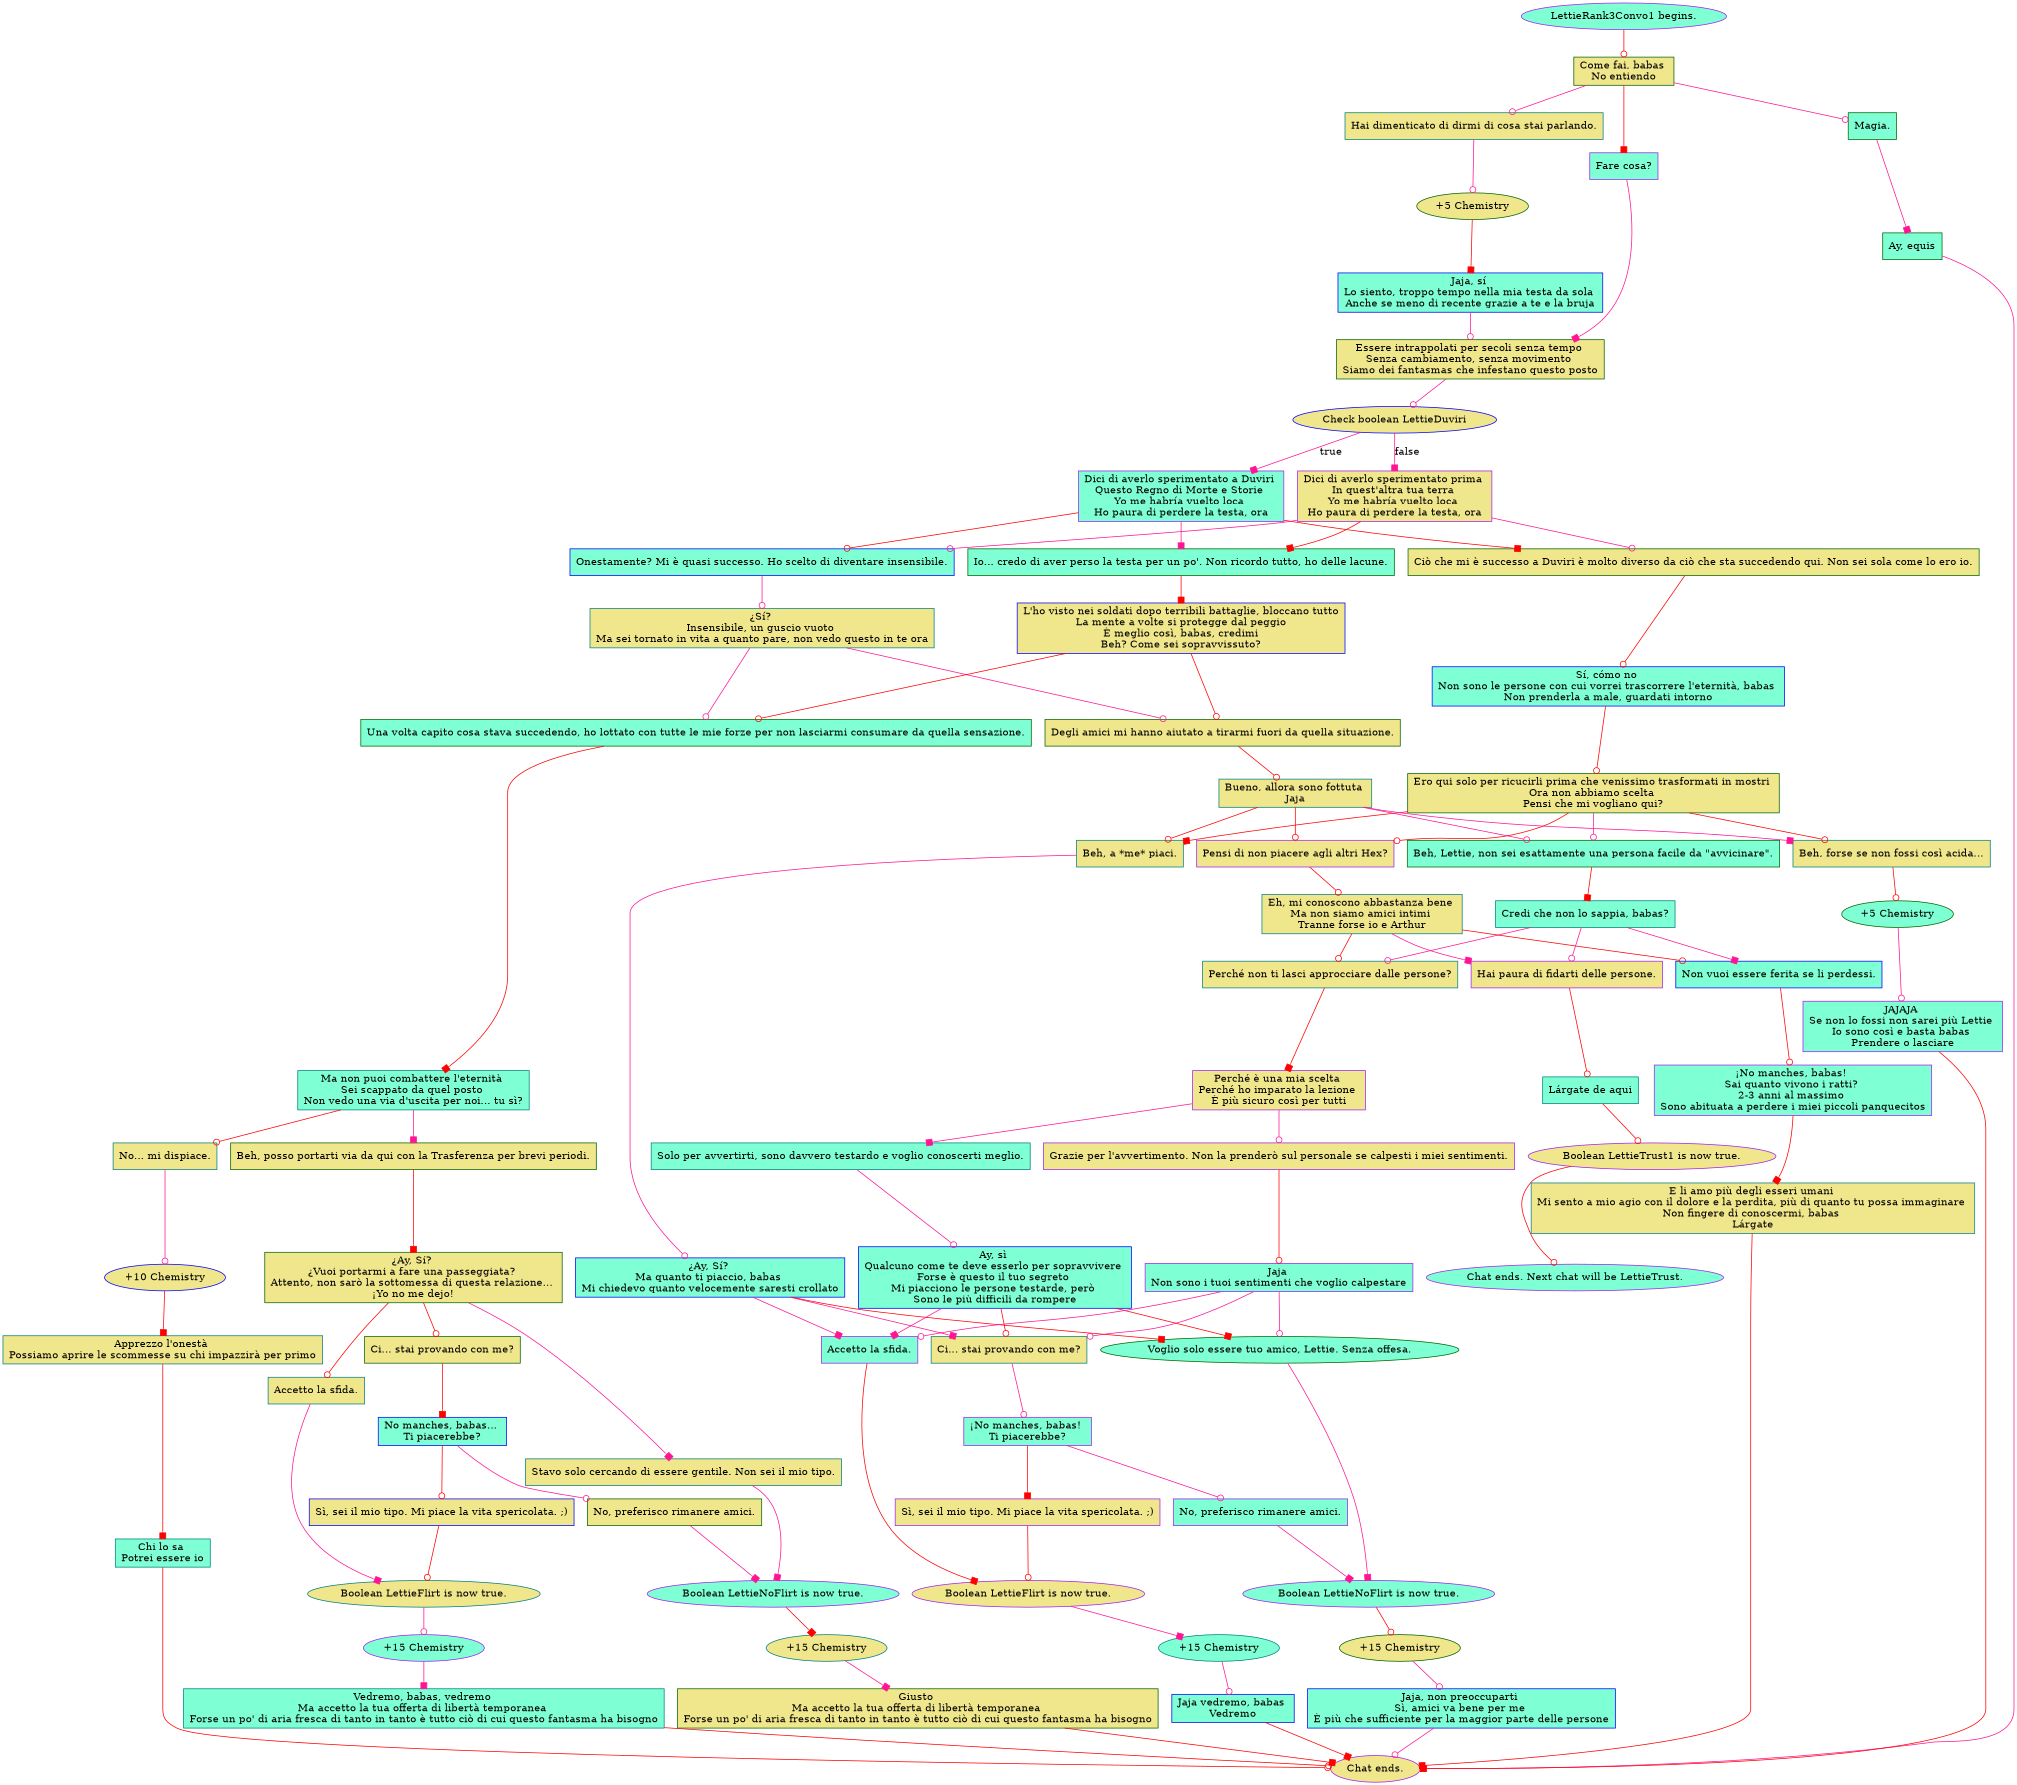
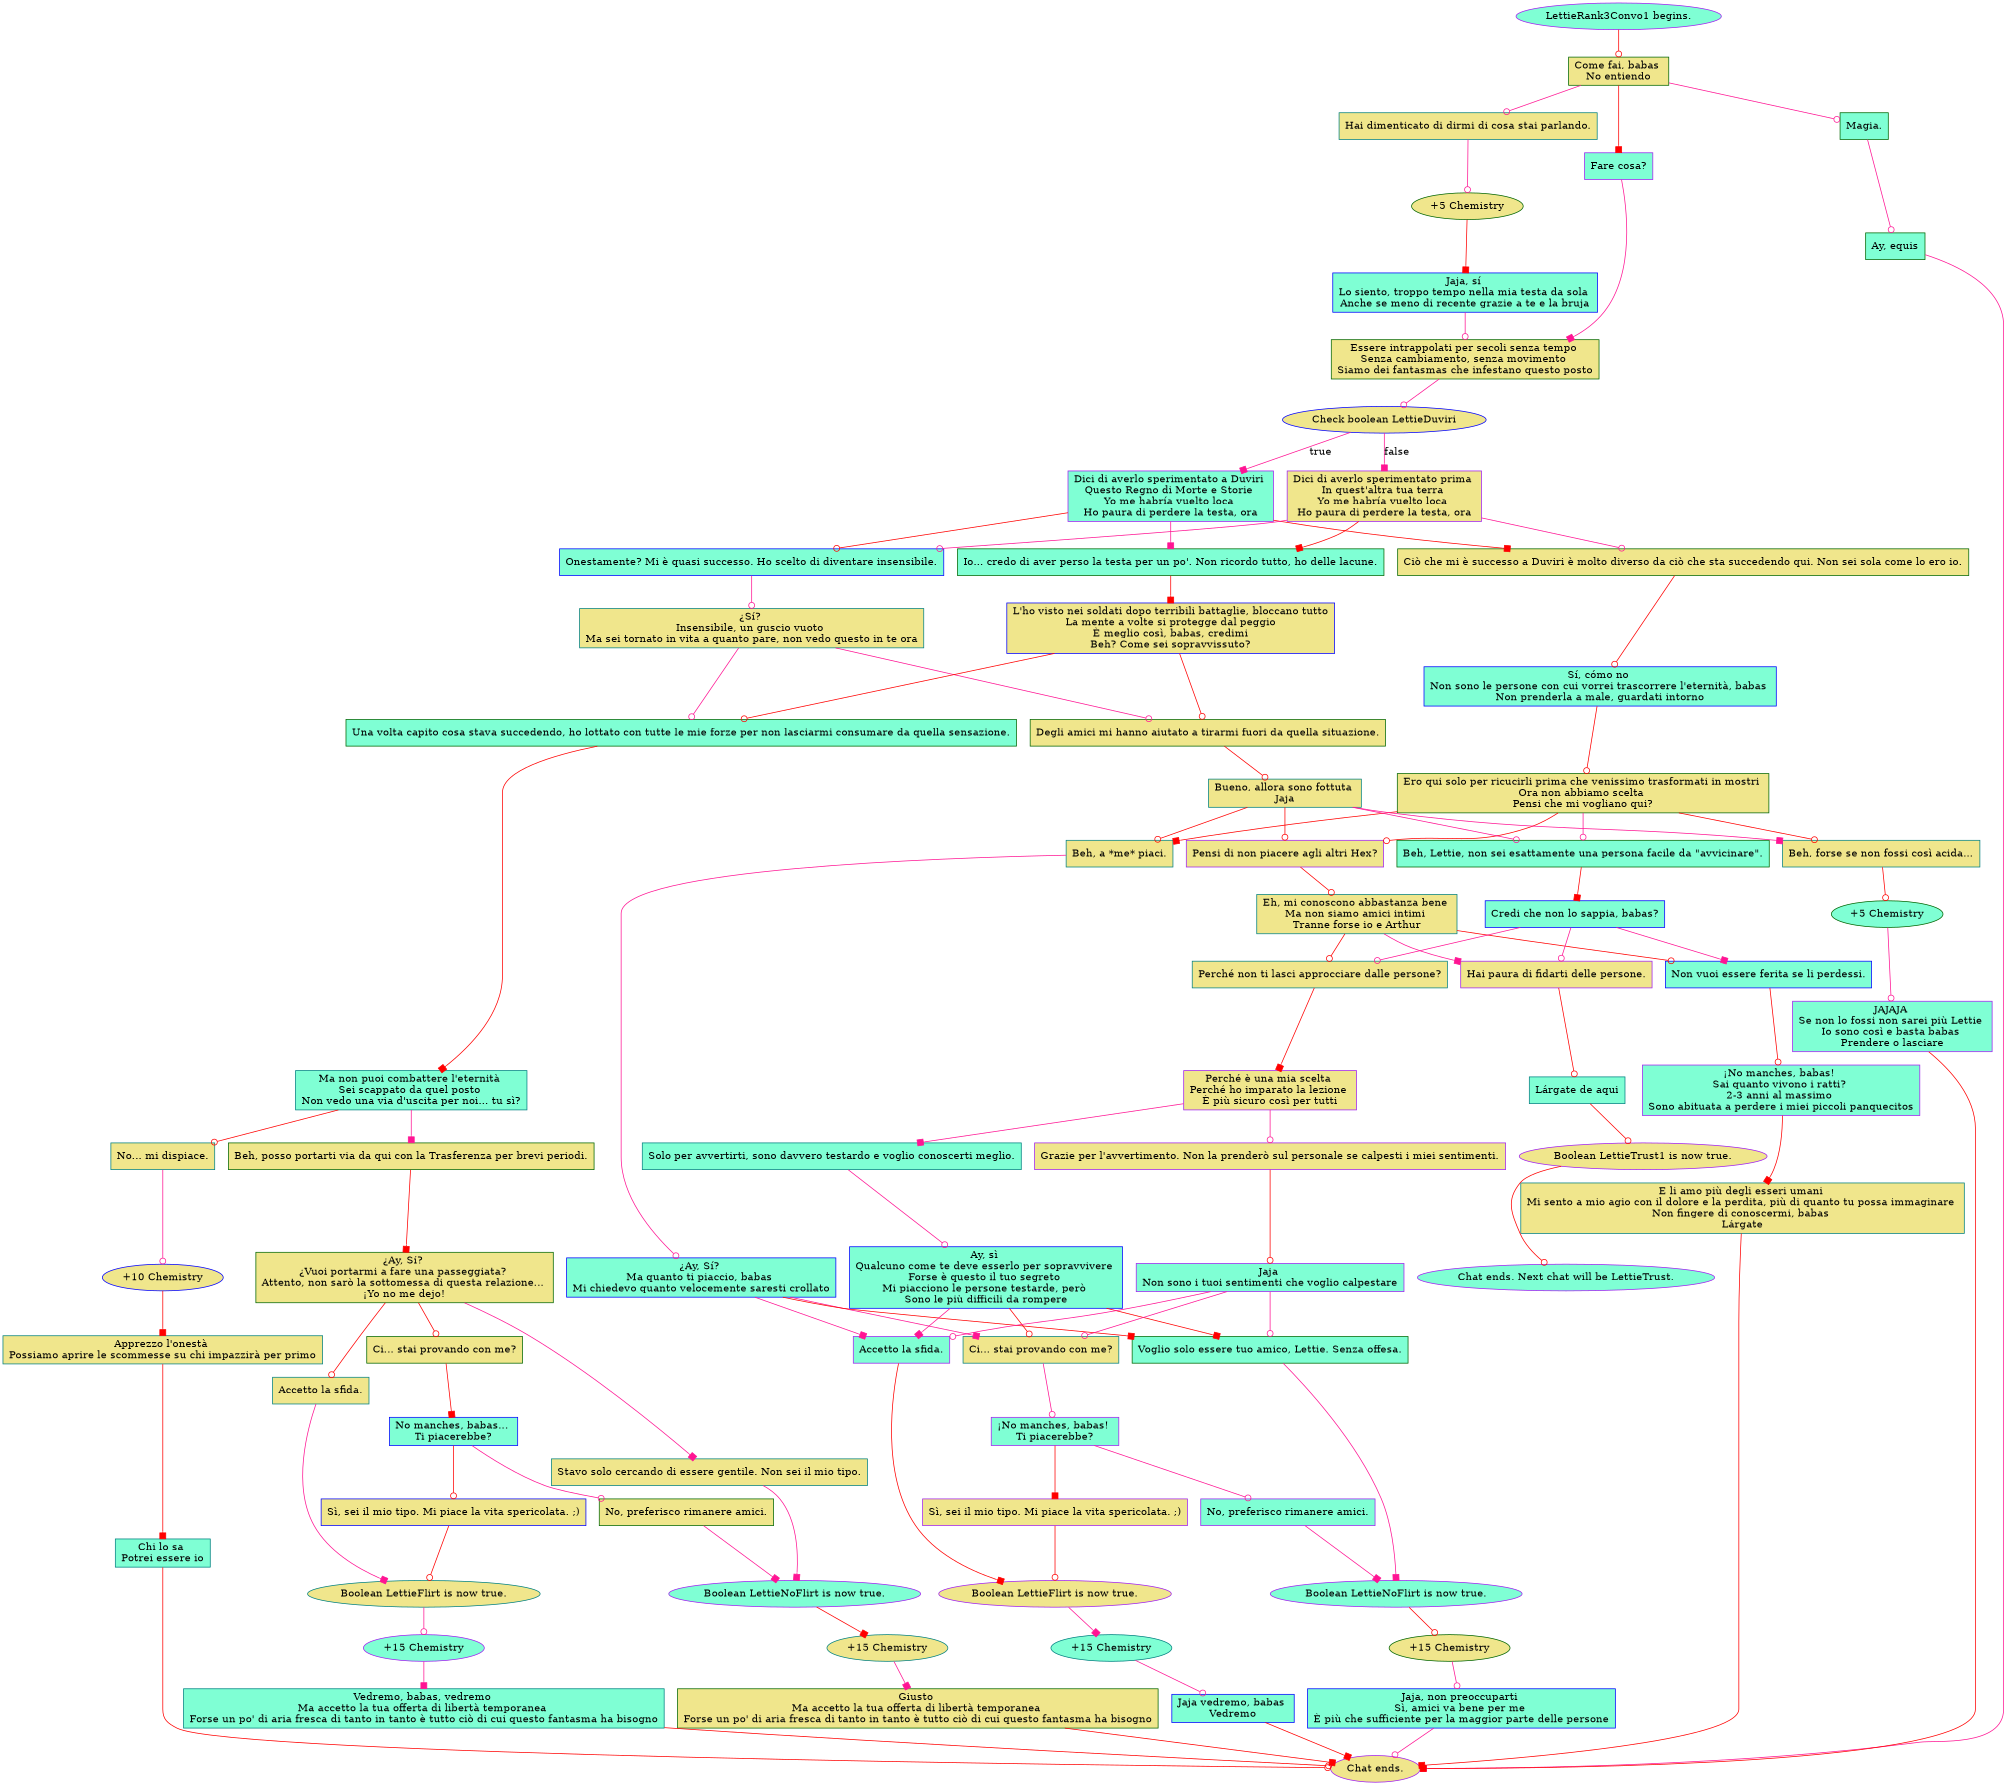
(1891, 182) -> (1879, 183)
(1585, 914) -> (1575, 914)
(1280, 1350) -> (1270, 1350)
